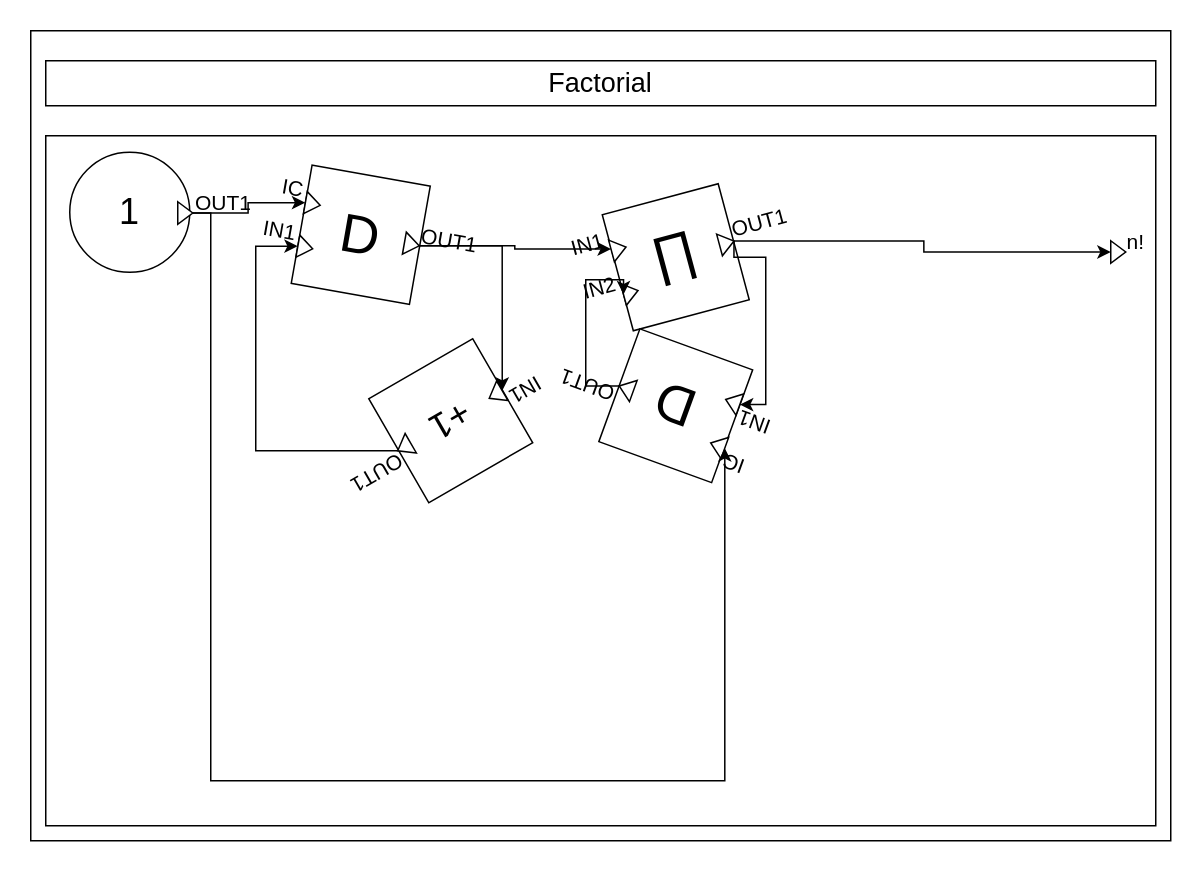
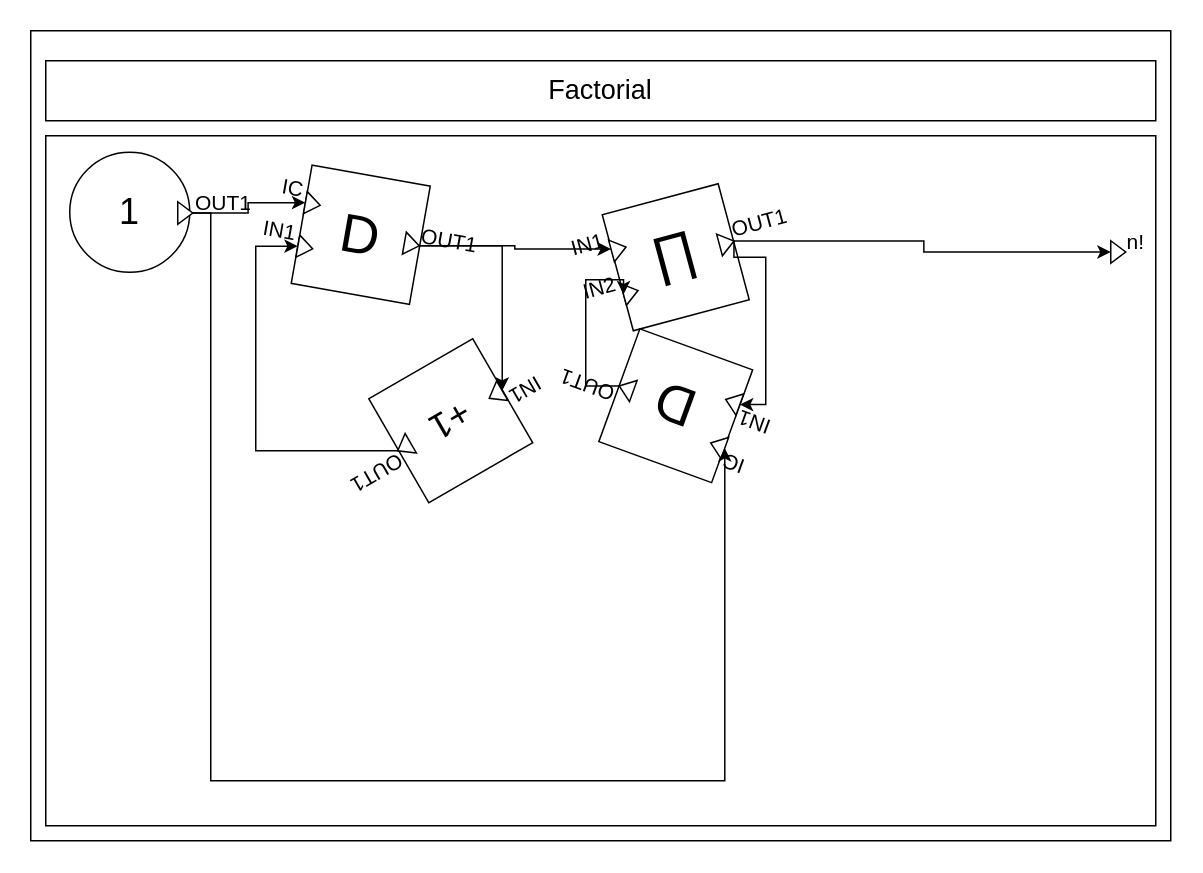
(601, 83) -> (601, 91)
